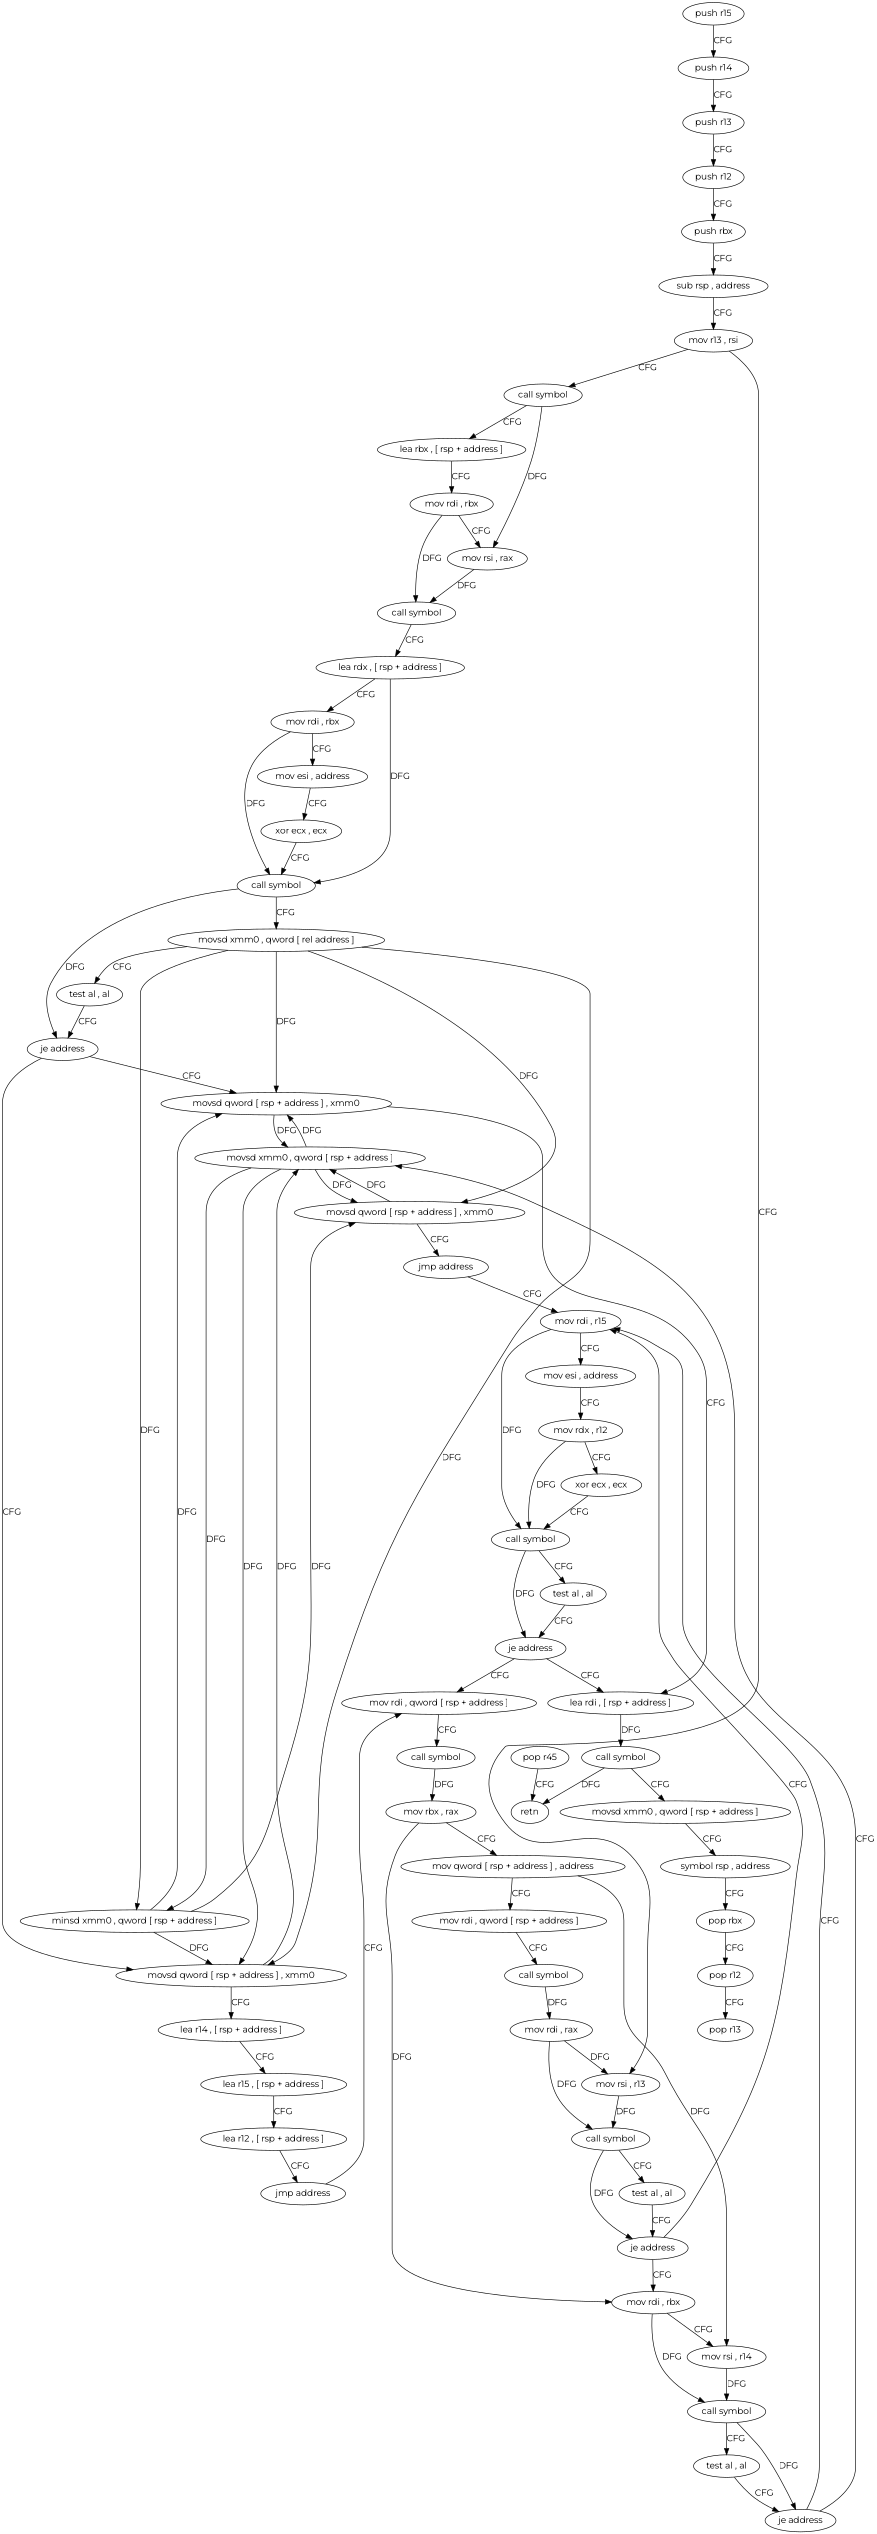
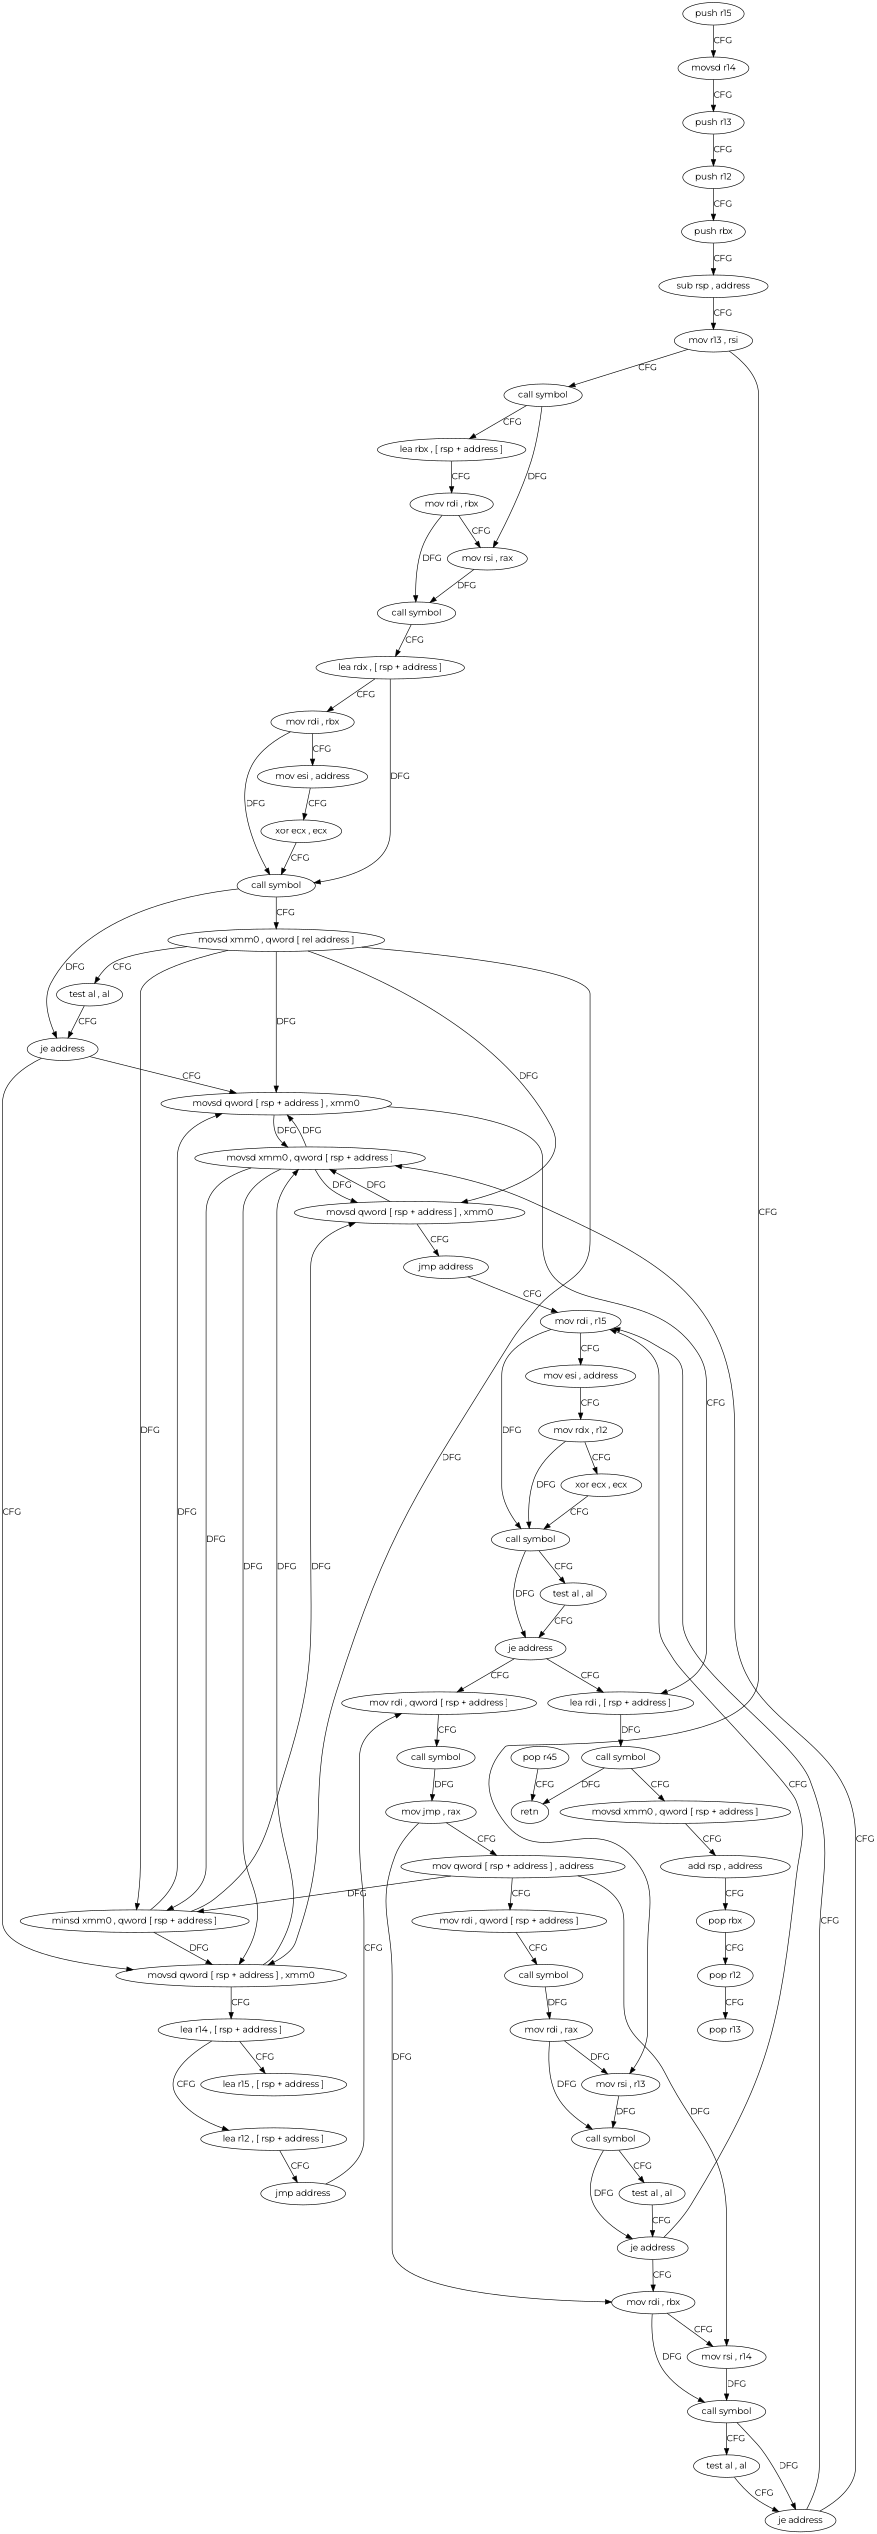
(713, 68) -> (713, 68)
(431, 1812) -> (431, 1812)
(725, 1867) -> (725, 1867)
none -> (327, 1893)
(274, 2109) -> (174, 2089)
